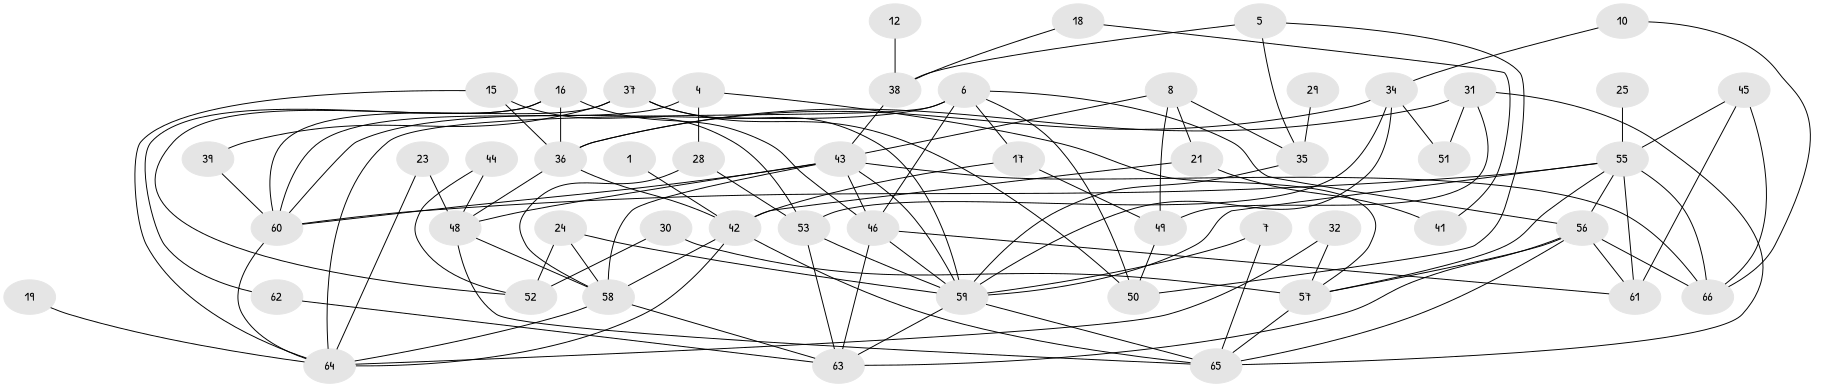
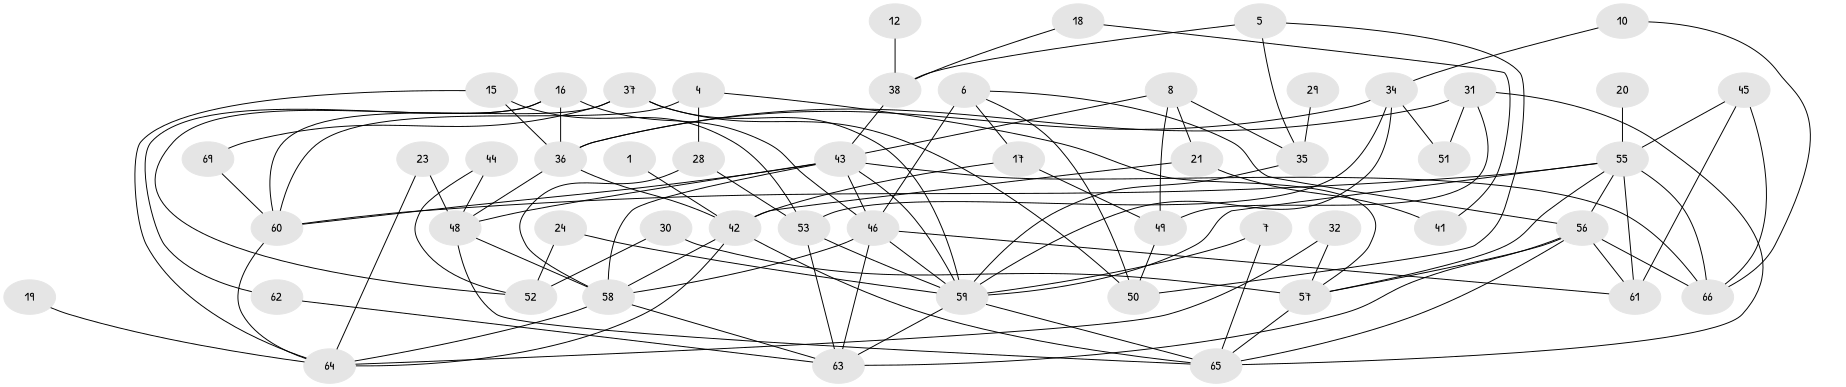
(1622, 90) -> (1622, 90)
(601, 116) -> none
(418, 132) -> none
(208, 159) -> (208, 159)
(585, 263) -> (745, 271)
